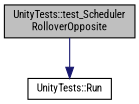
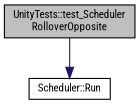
(70, 89) -> (70, 89)
